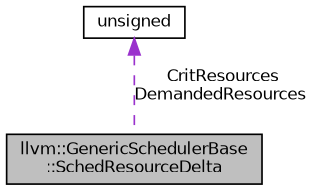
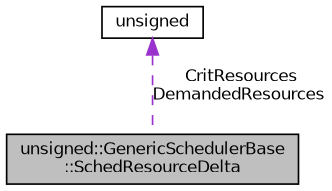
(134, 159) -> (153, 159)
